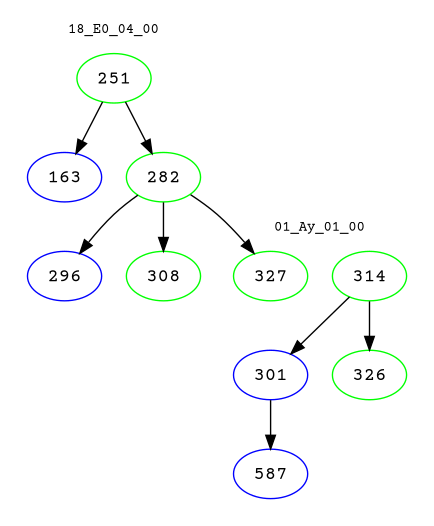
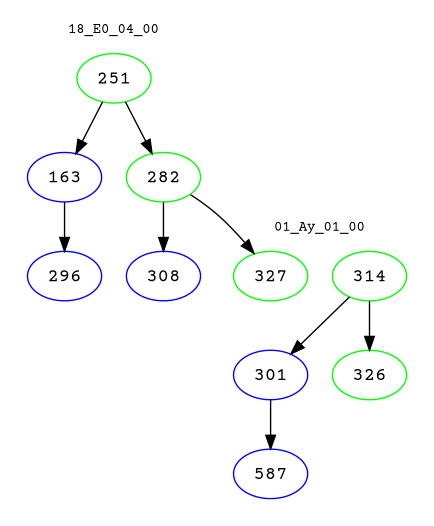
(112, 217) -> (65, 220)
(163, 276) -> (163, 276)
